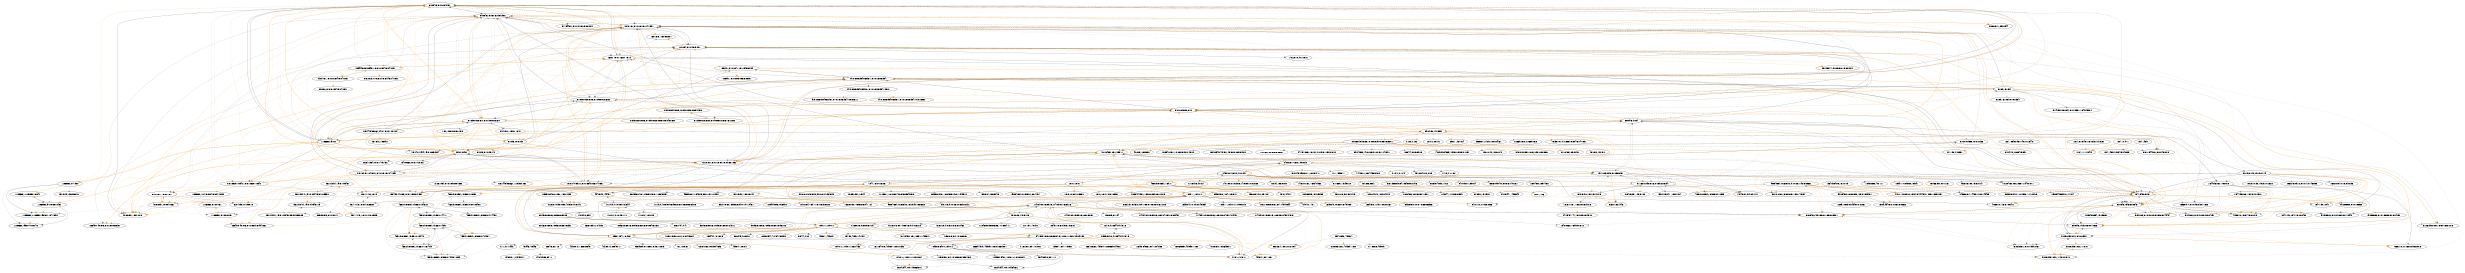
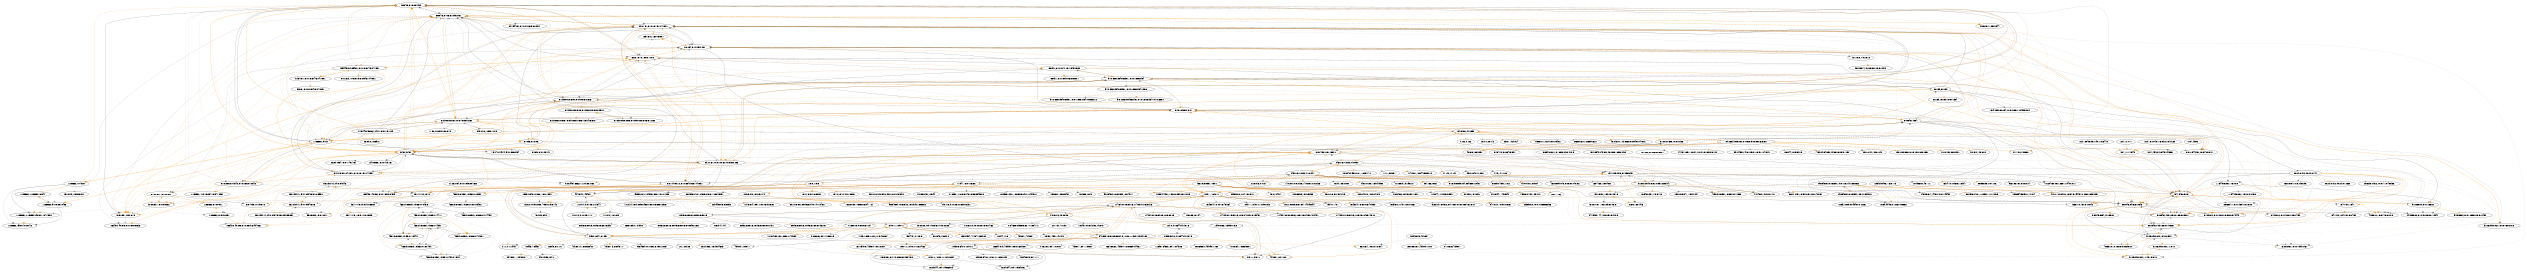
none -> (1085, 194)
